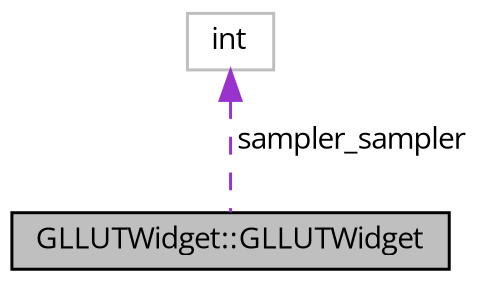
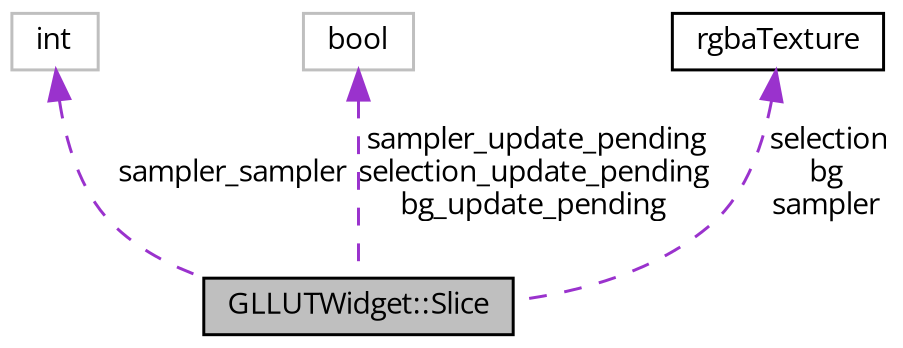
none -> (358, 42)
none -> (778, 42)
(231, 241) -> (358, 306)
